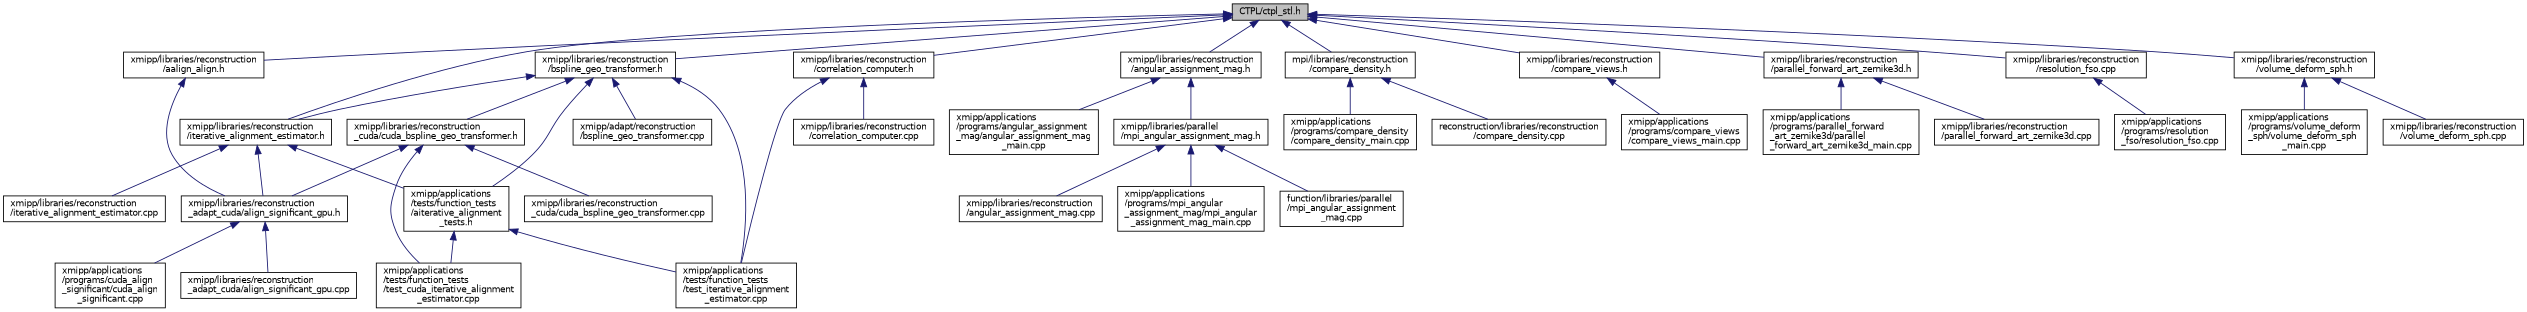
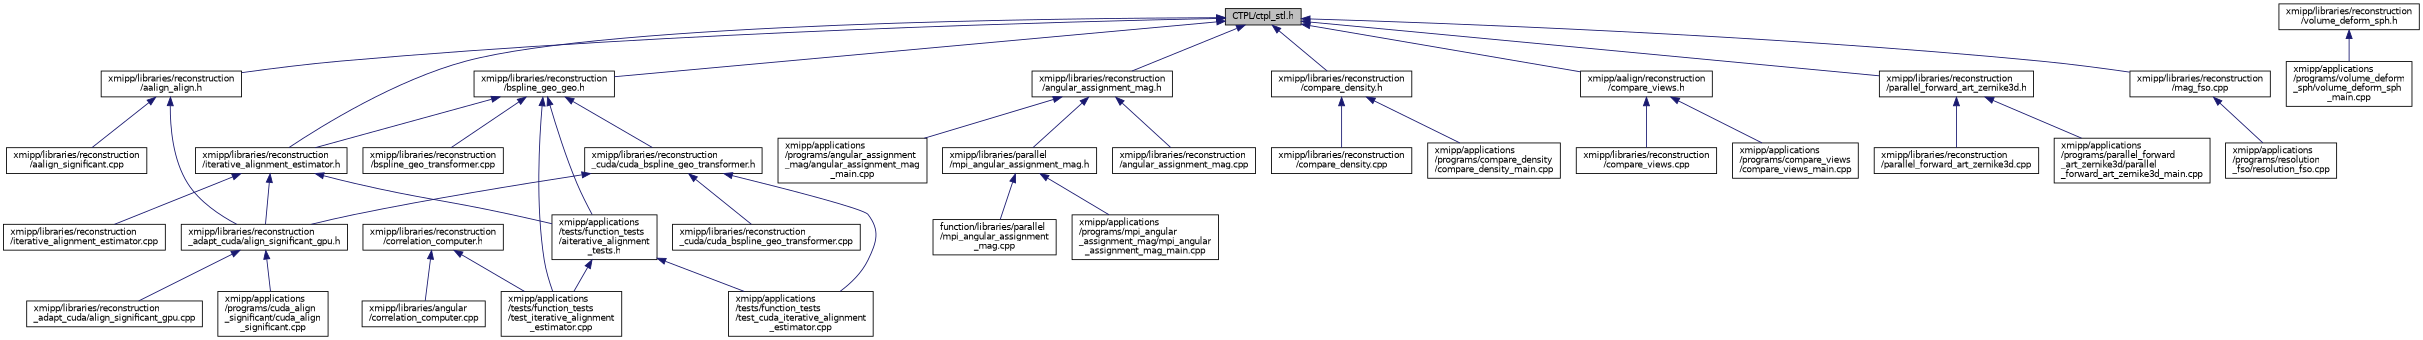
(1775, 32) -> none
(1078, 37) -> none
(605, 65) -> (544, 84)
(1350, 65) -> (1342, 84)
(1590, 65) -> (1646, 84)
(2076, 65) -> (2200, 84)
(642, 132) -> (433, 161)
(864, 132) -> (424, 314)
(1519, 132) -> (1342, 161)
(2453, 132) -> none
none -> (77, 161)
none -> (1646, 161)
(1107, 172) -> (1147, 125)
